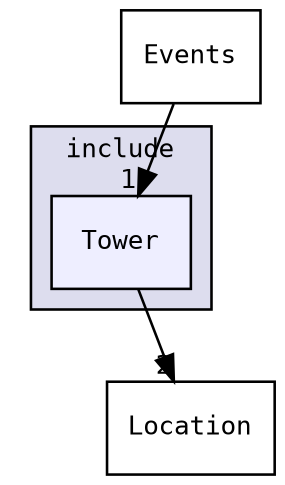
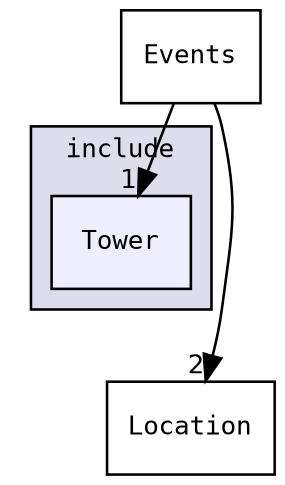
(152, 325) -> (232, 229)
